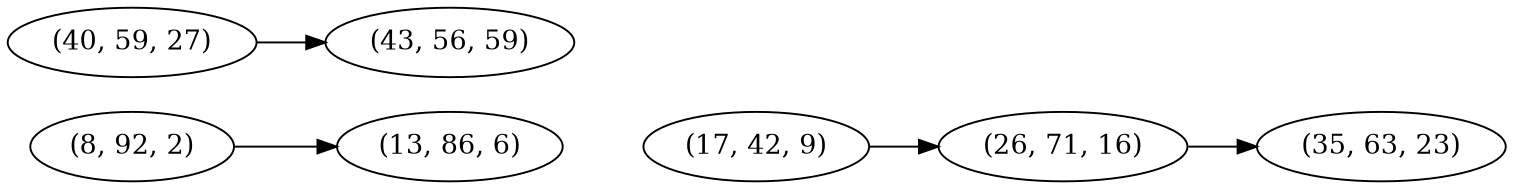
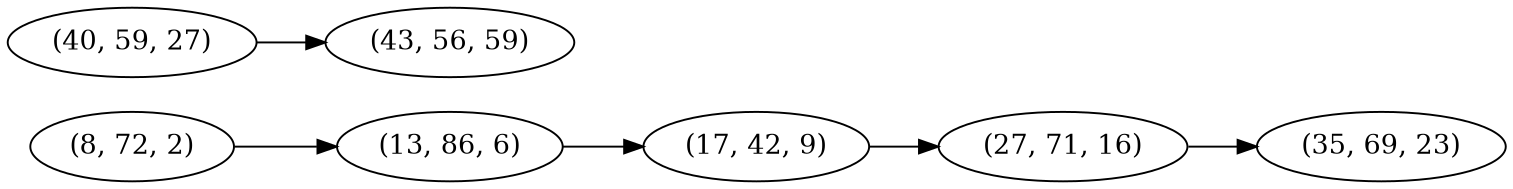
(132, 147) -> (132, 147)
none -> (593, 147)
(1063, 147) -> (1063, 147)
(1381, 147) -> (1381, 147)
